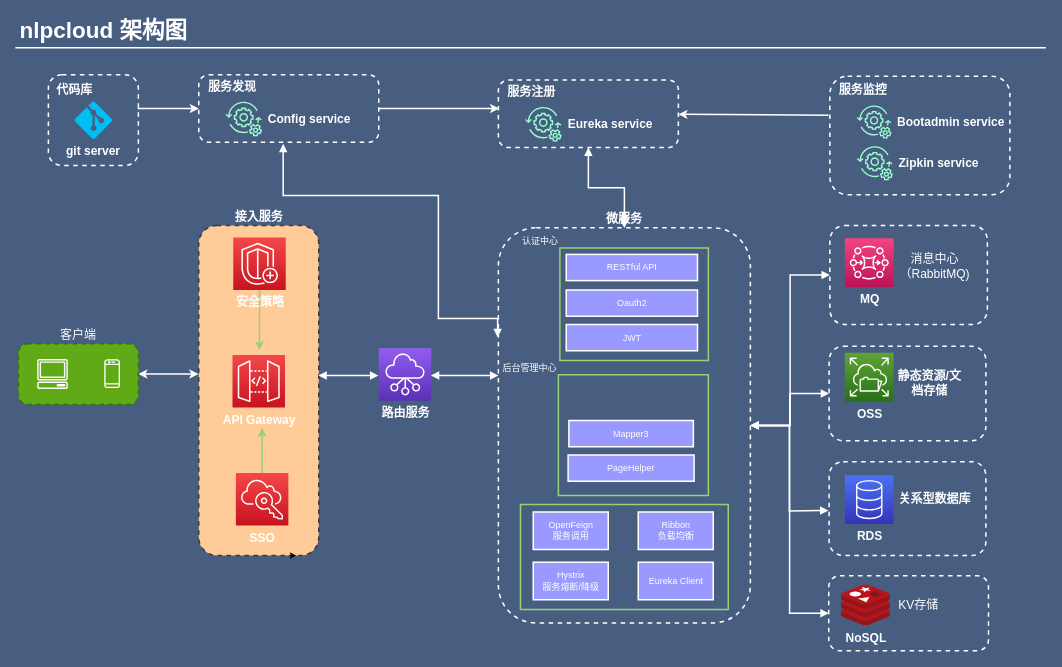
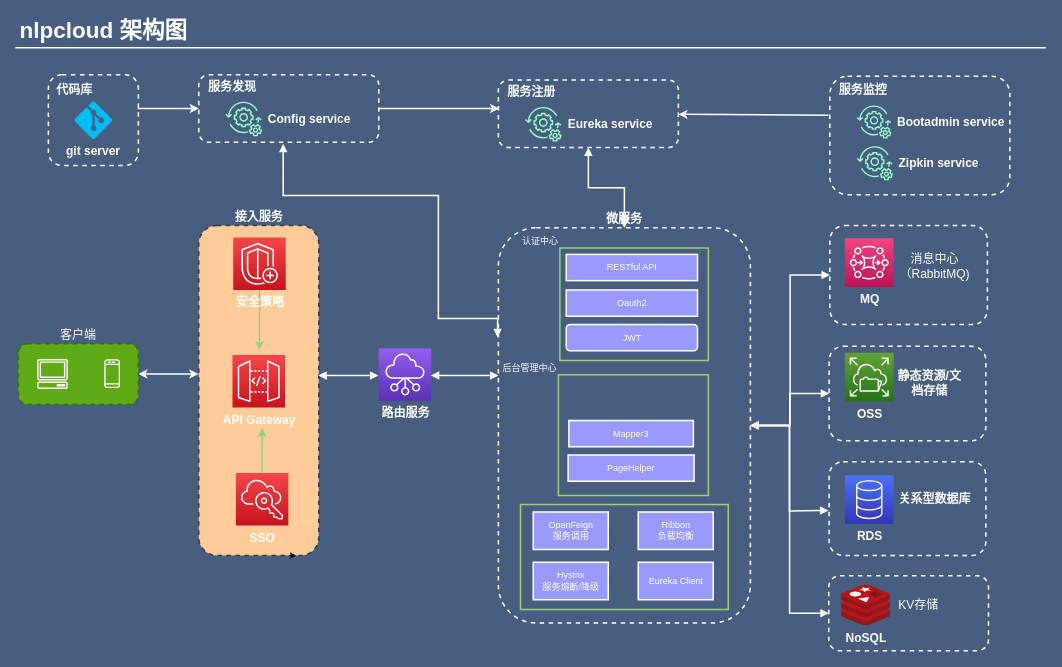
(632, 338) -> (632, 338)
